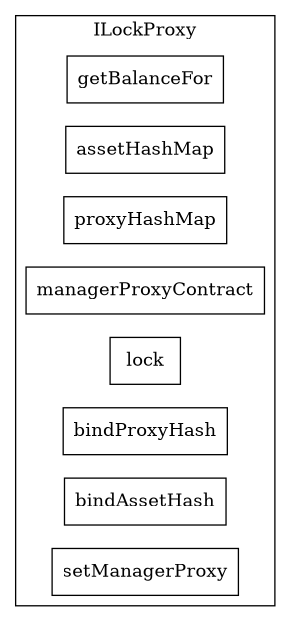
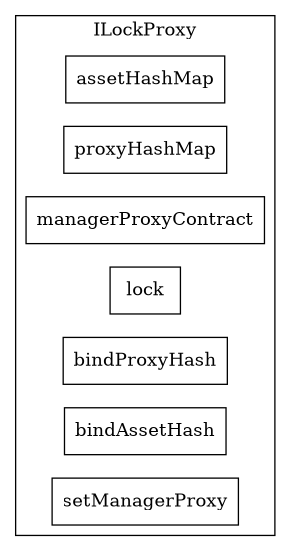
(145, 79) -> none
